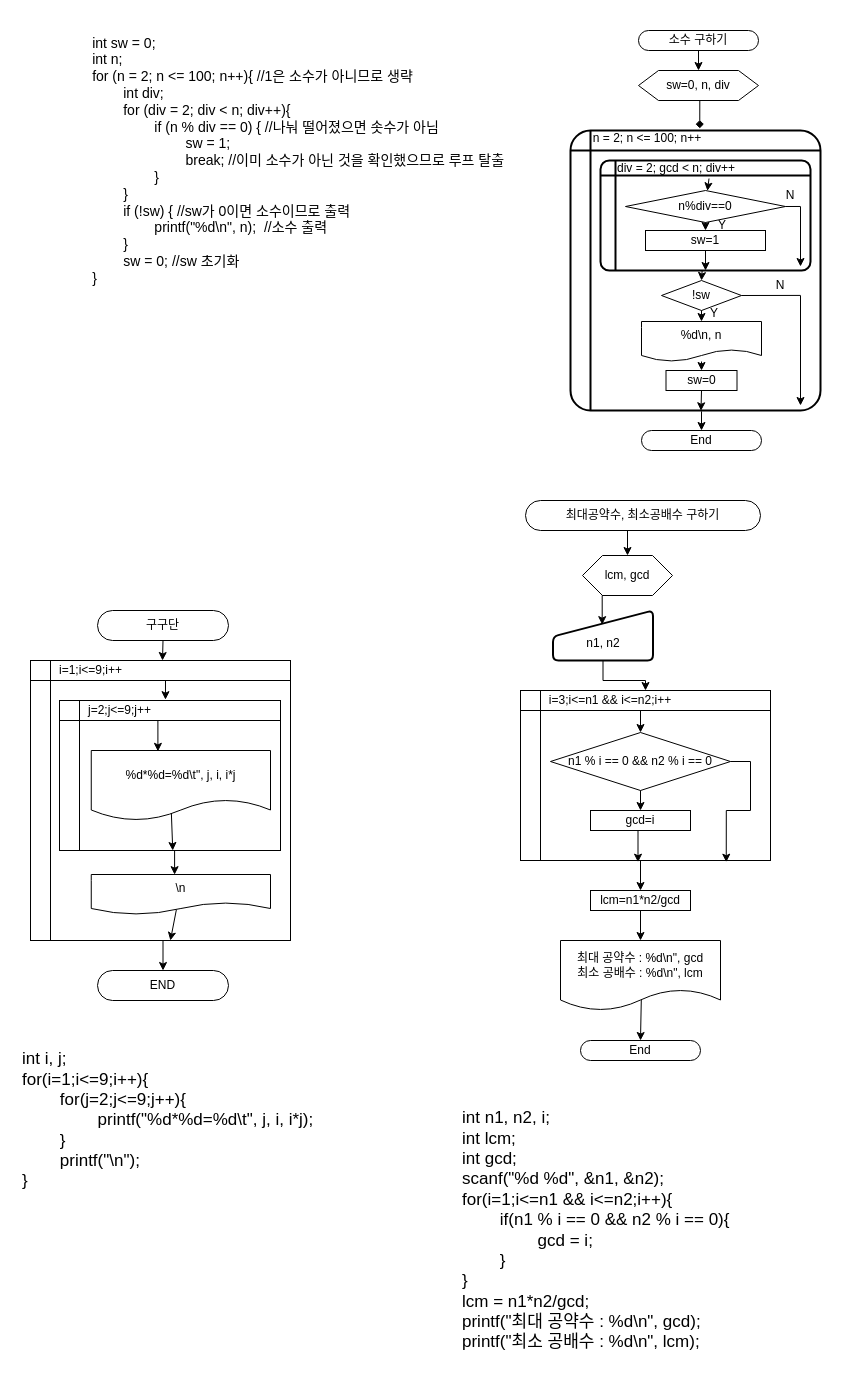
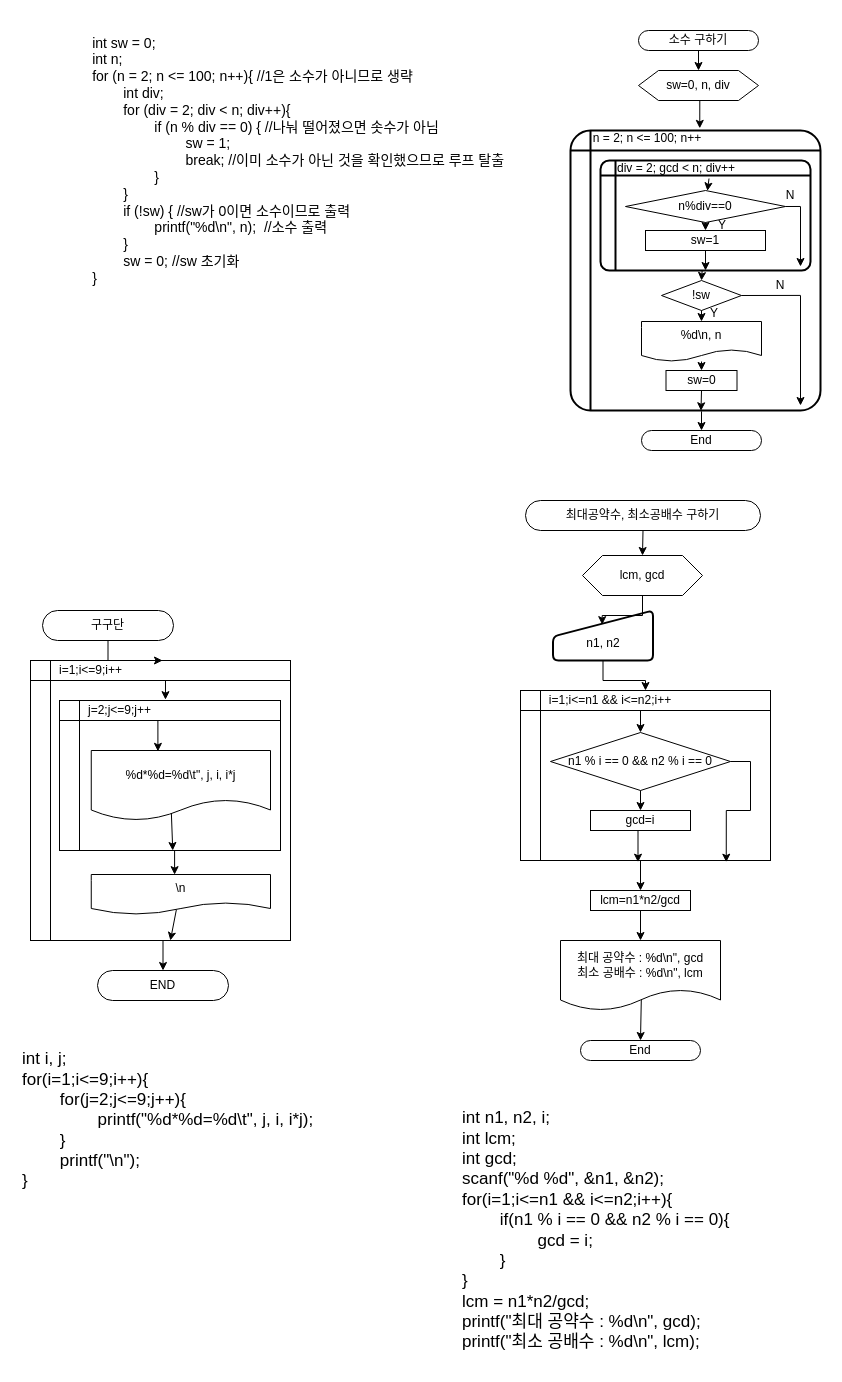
(700, 119) -> (700, 120)
(628, 576) -> (643, 576)
(163, 626) -> (108, 626)
(611, 701) -> (611, 701)
